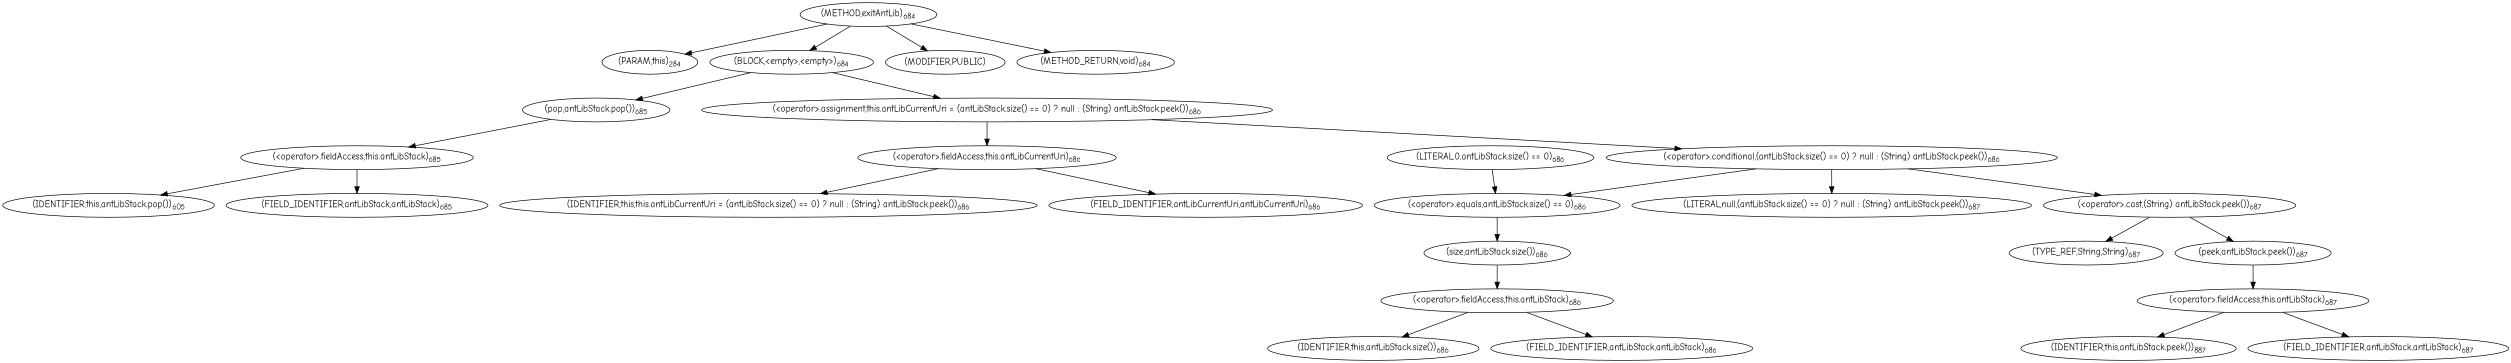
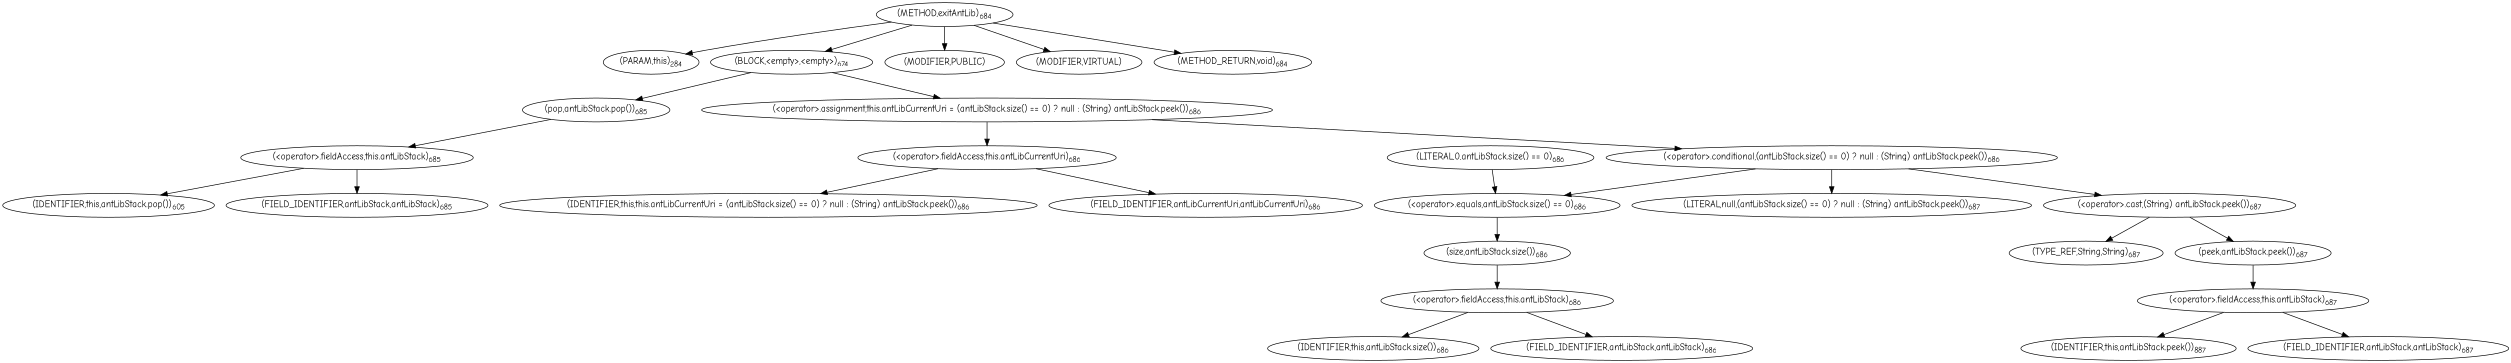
(843, 61) -> (843, 61)
none -> (1079, 62)
